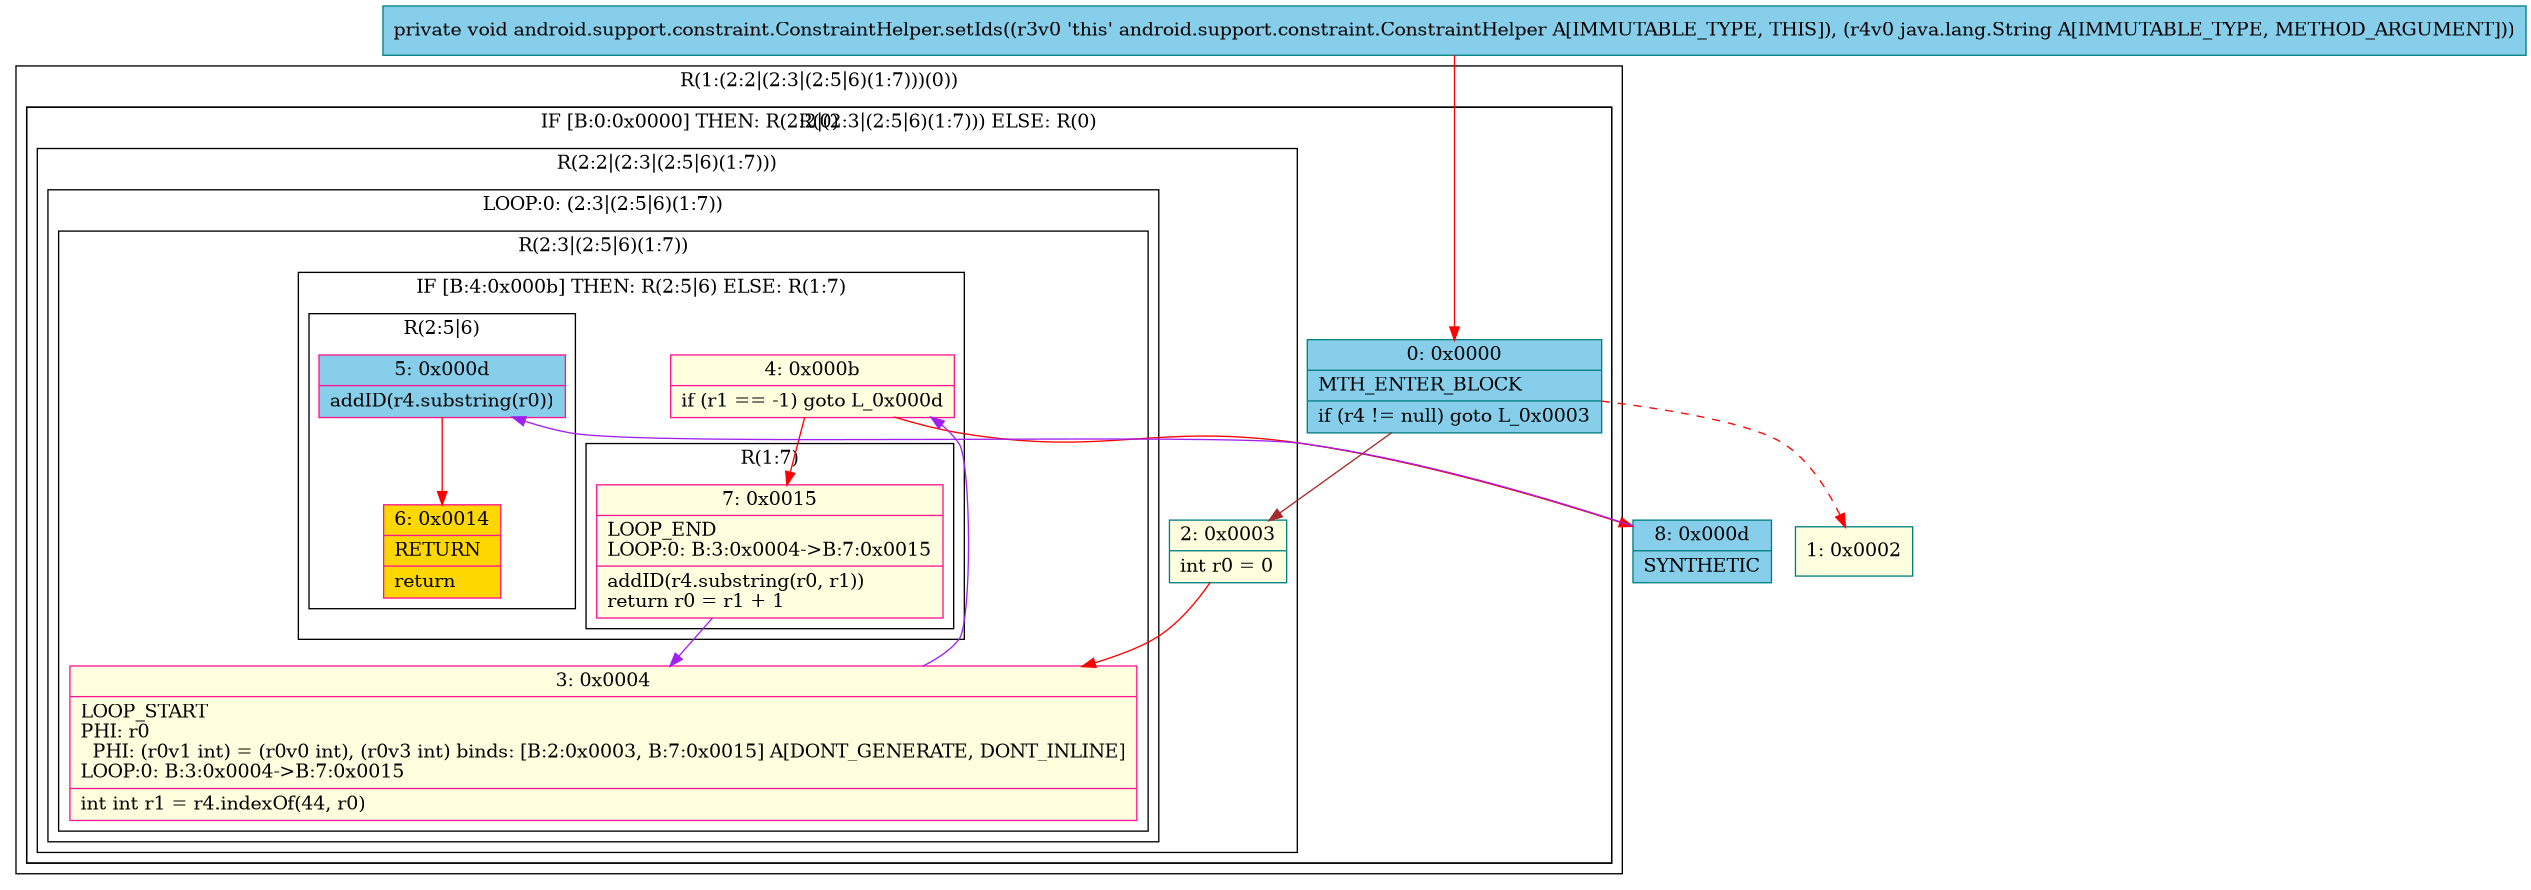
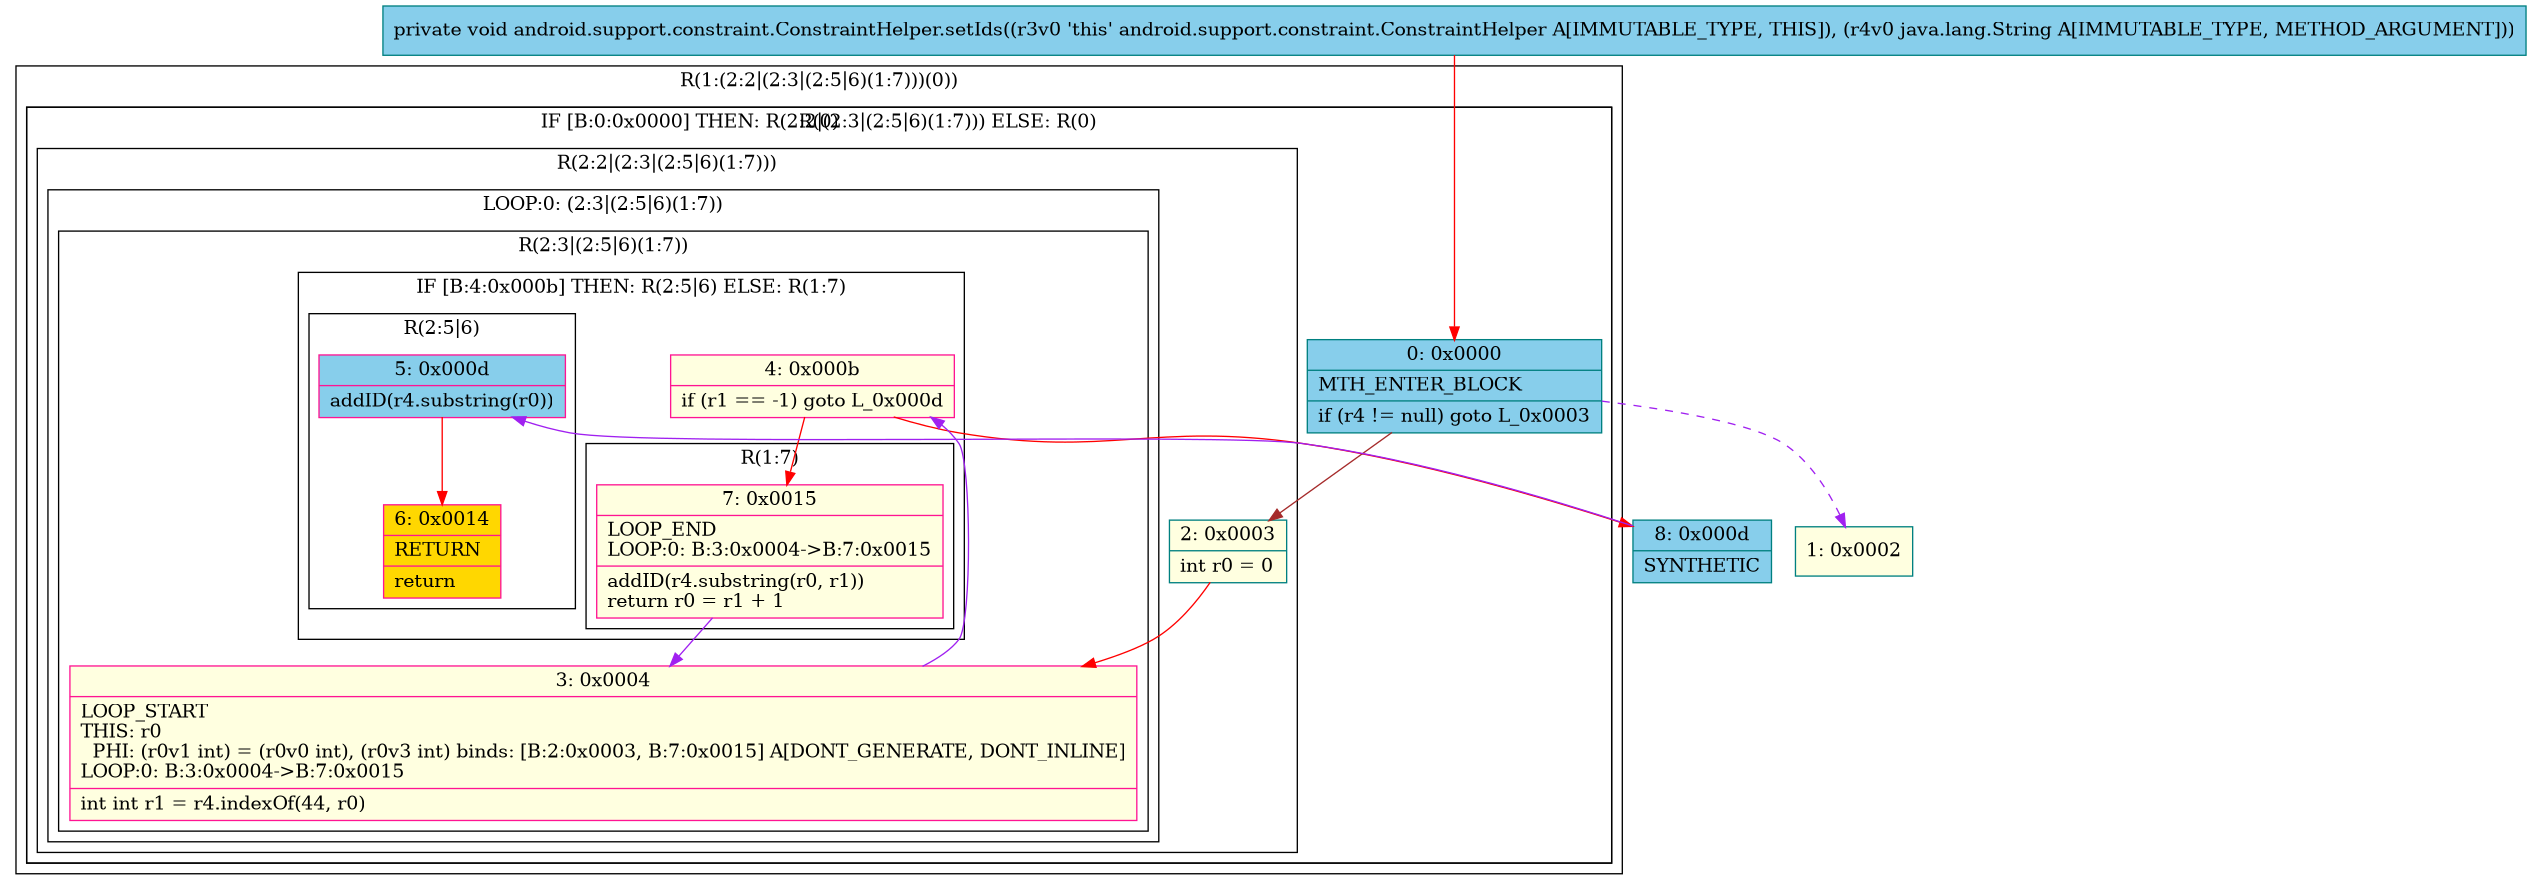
(1739, 426) -> (1739, 426)
(119, 732) -> (125, 732)
